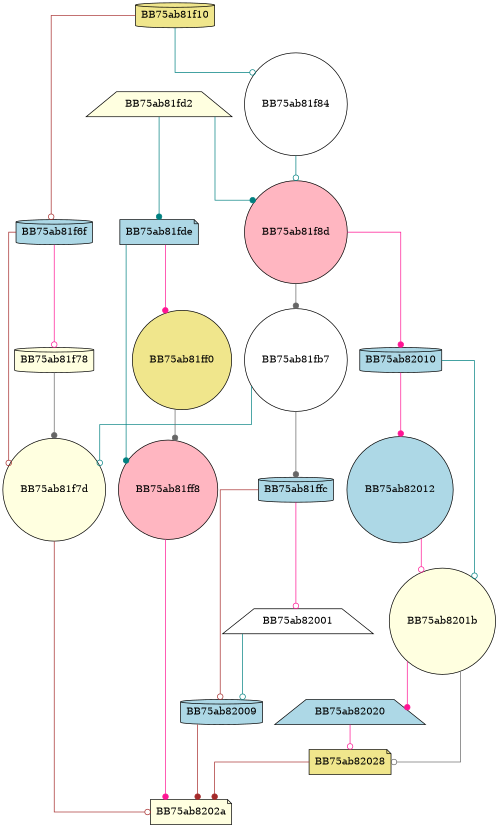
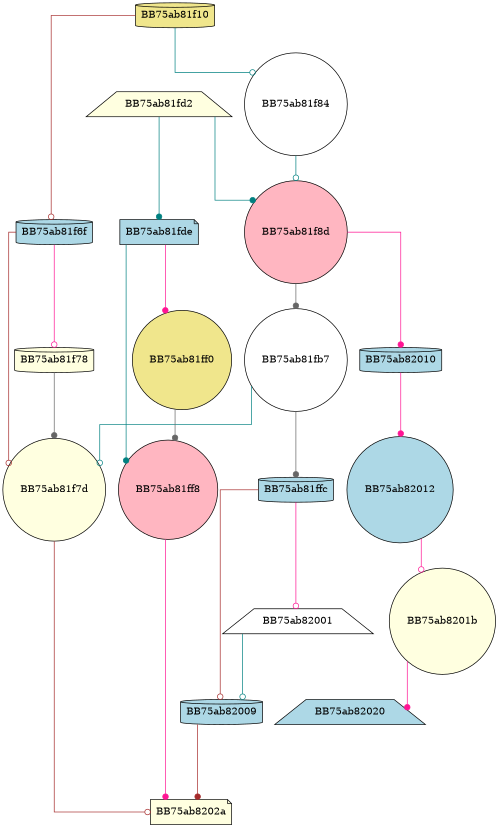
(475, 451) -> none
(350, 762) -> none
